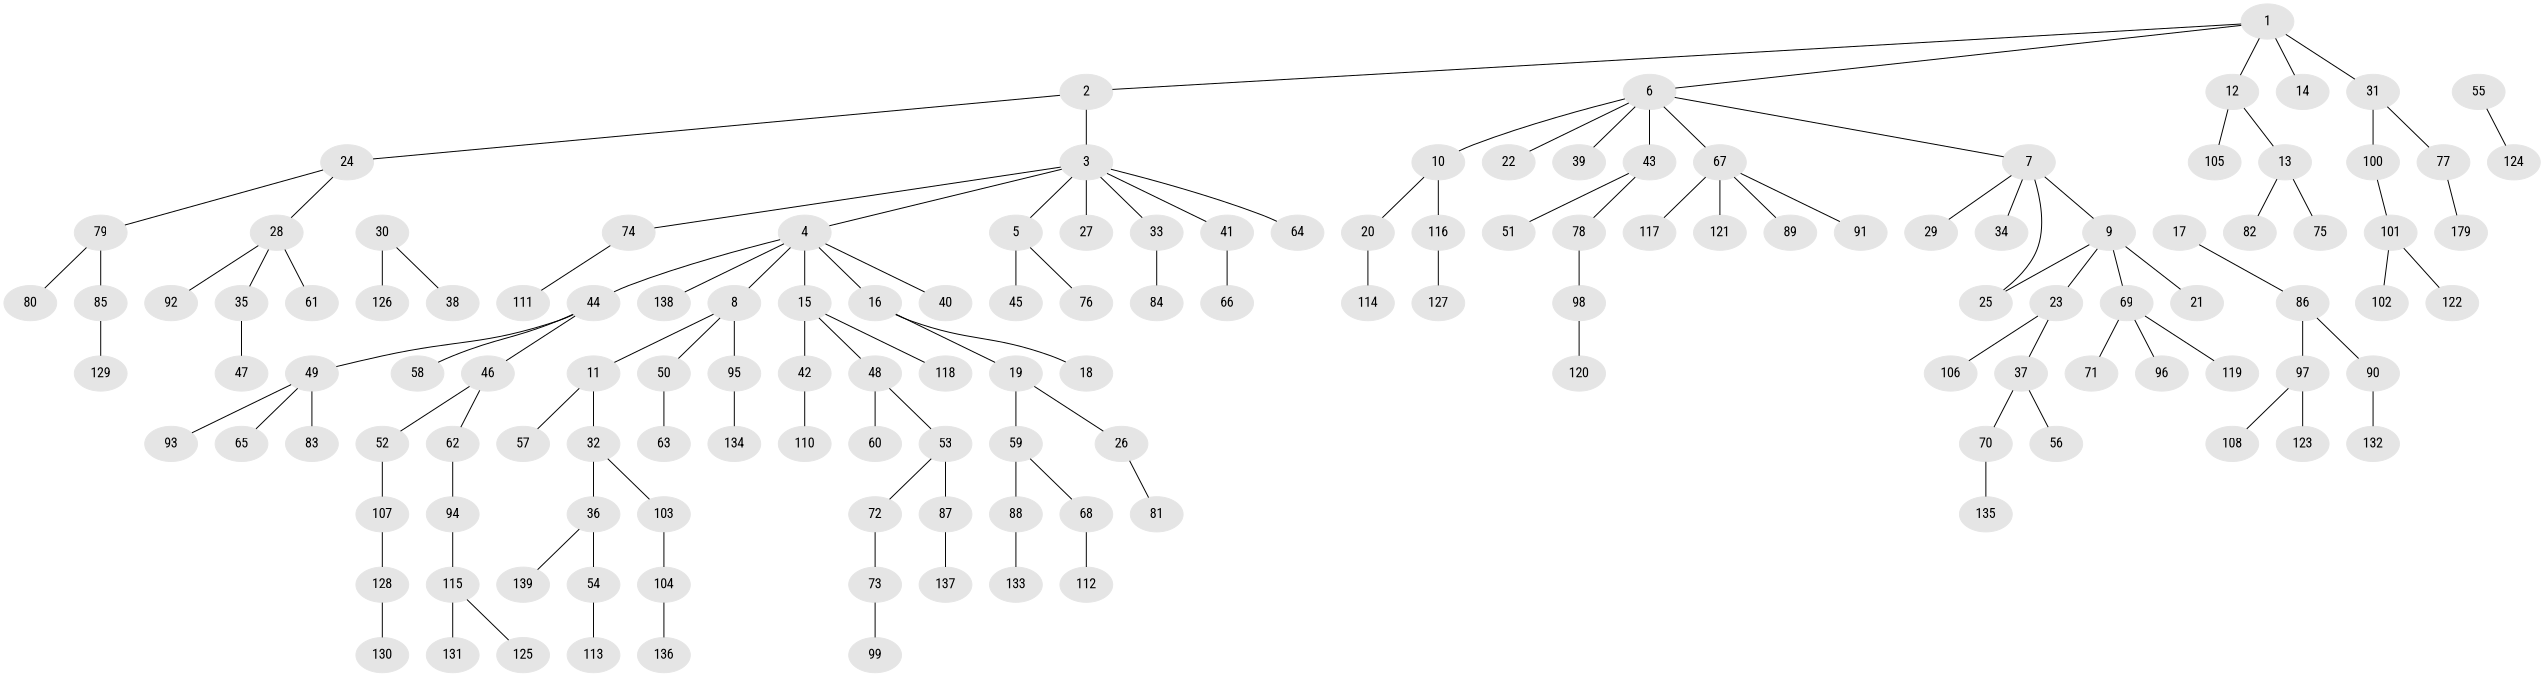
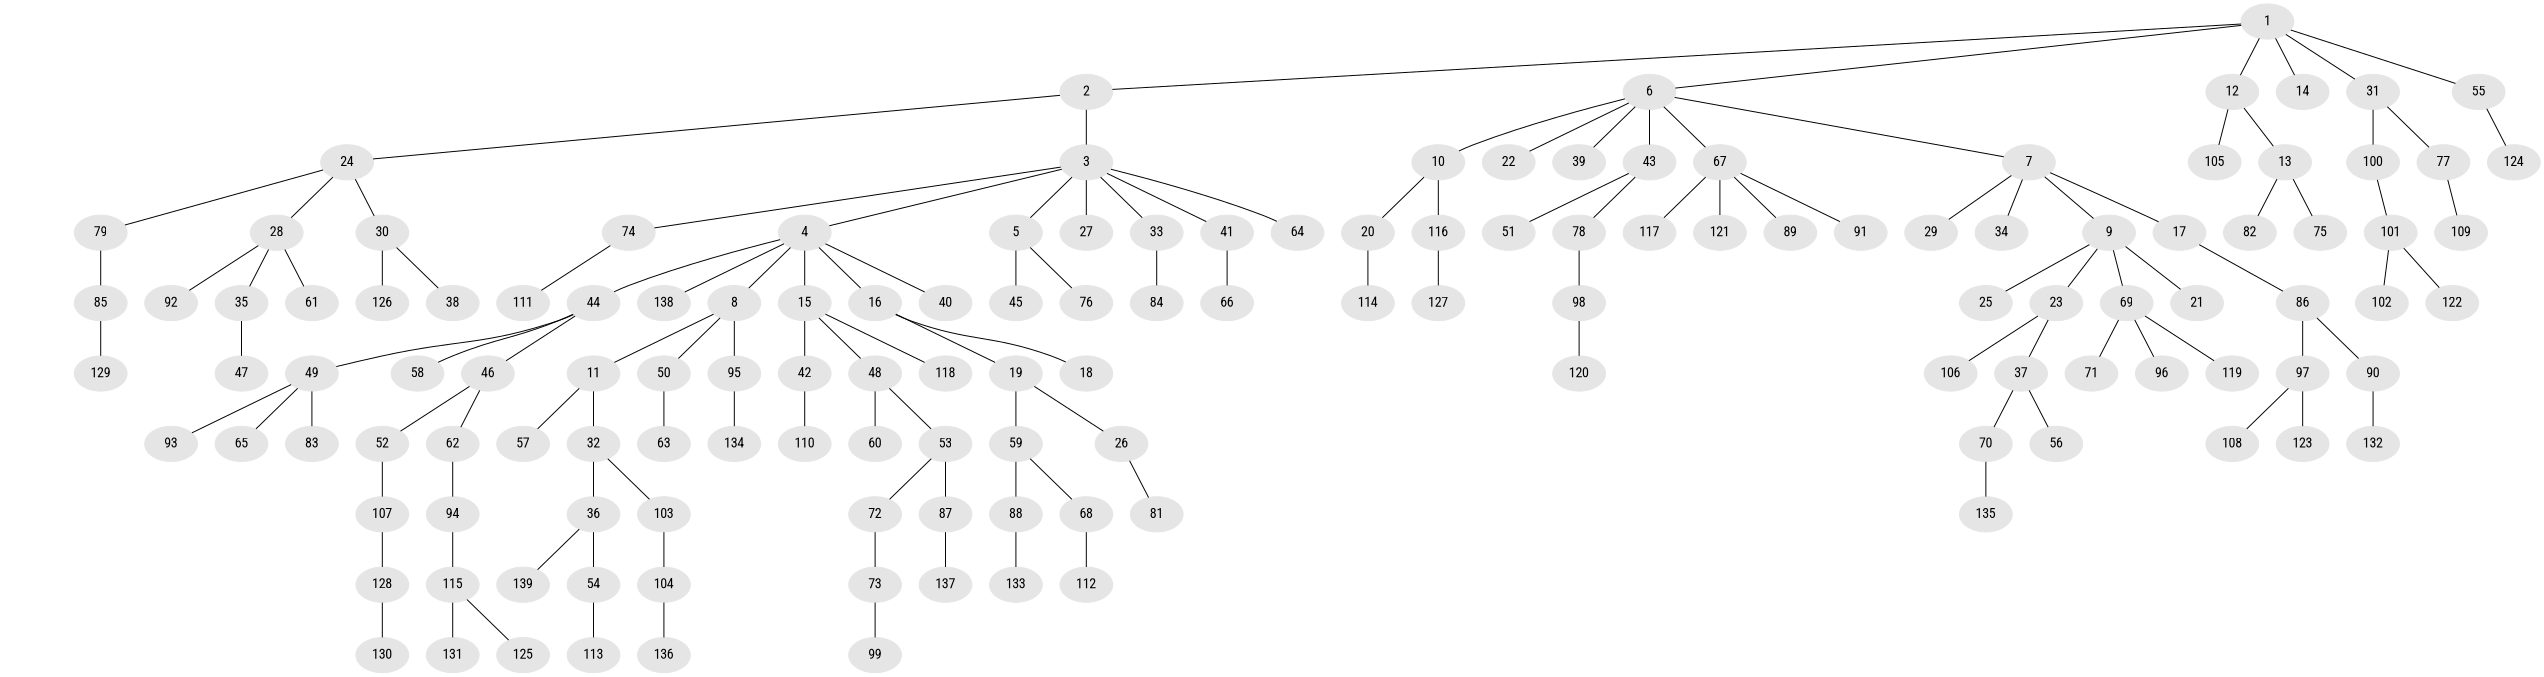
none -> (2373, 57)
none -> (365, 198)
(2461, 233) -> (2461, 233)
(2040, 241) -> (2105, 197)
(30, 303) -> none
